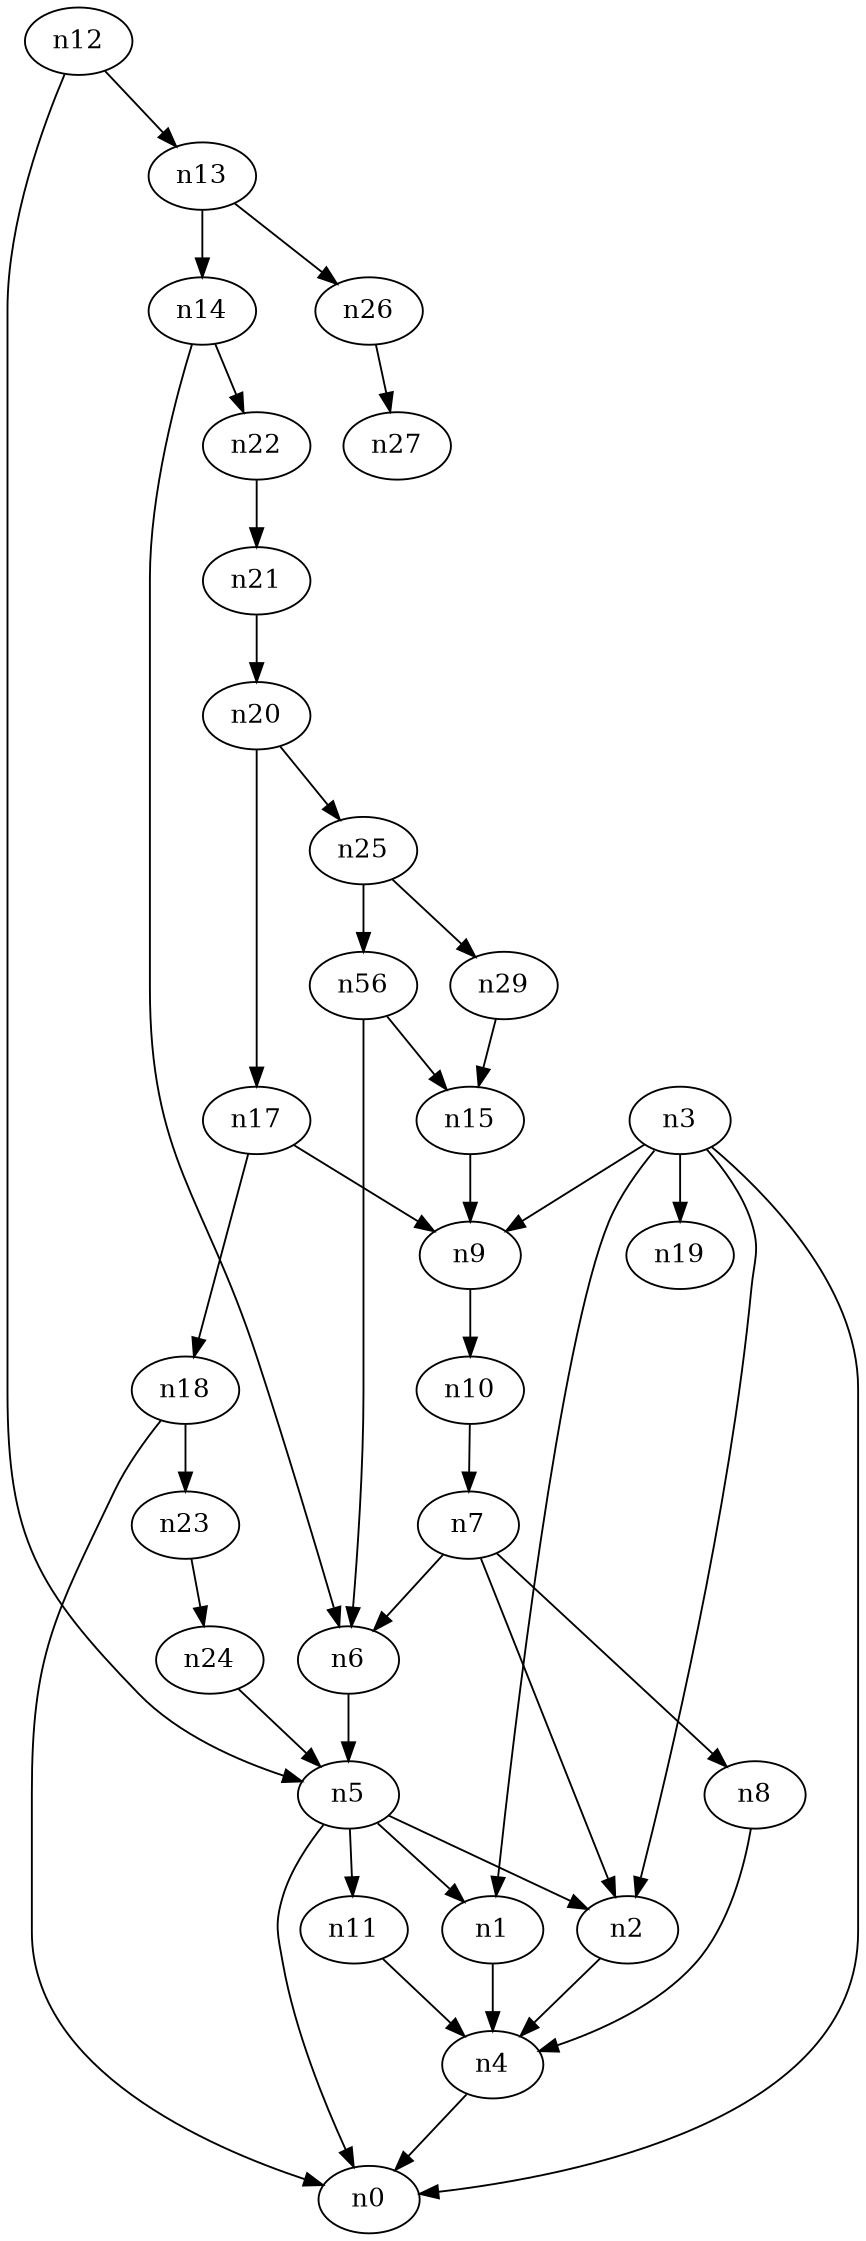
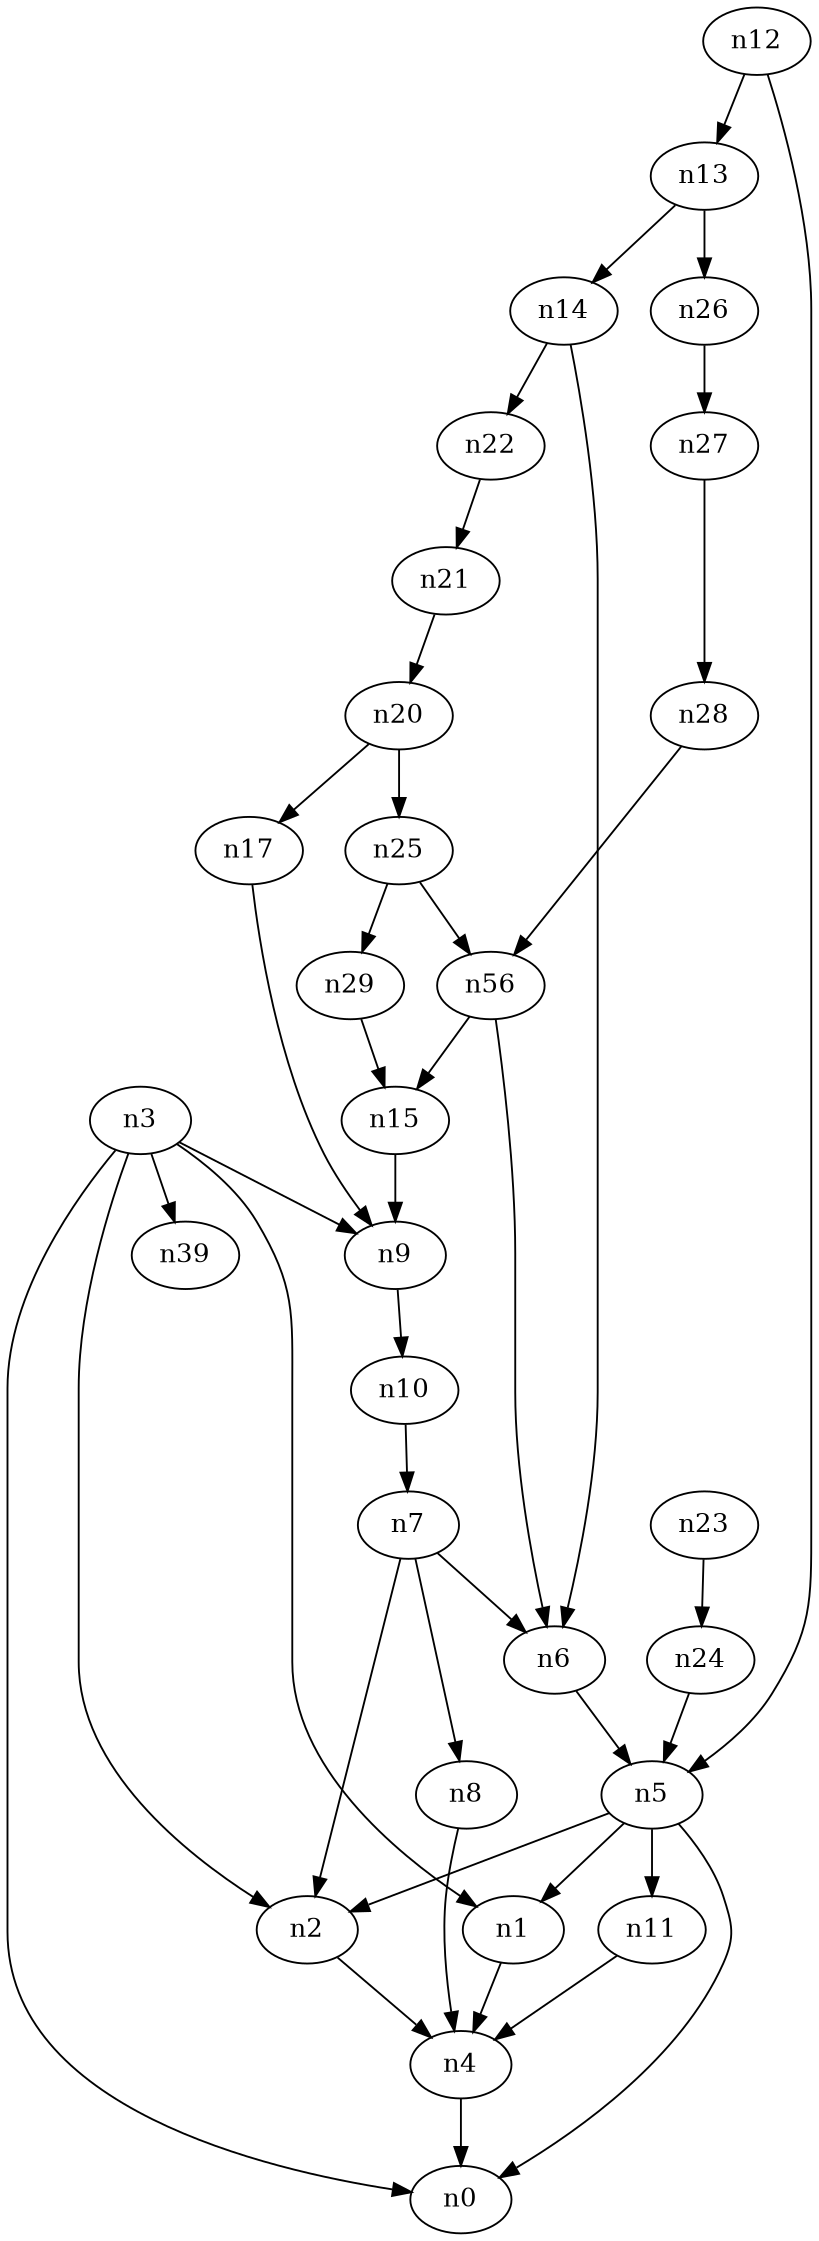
none -> (704, 716)
(680, 1255) -> (185, 1255)
(185, 1390) -> none
